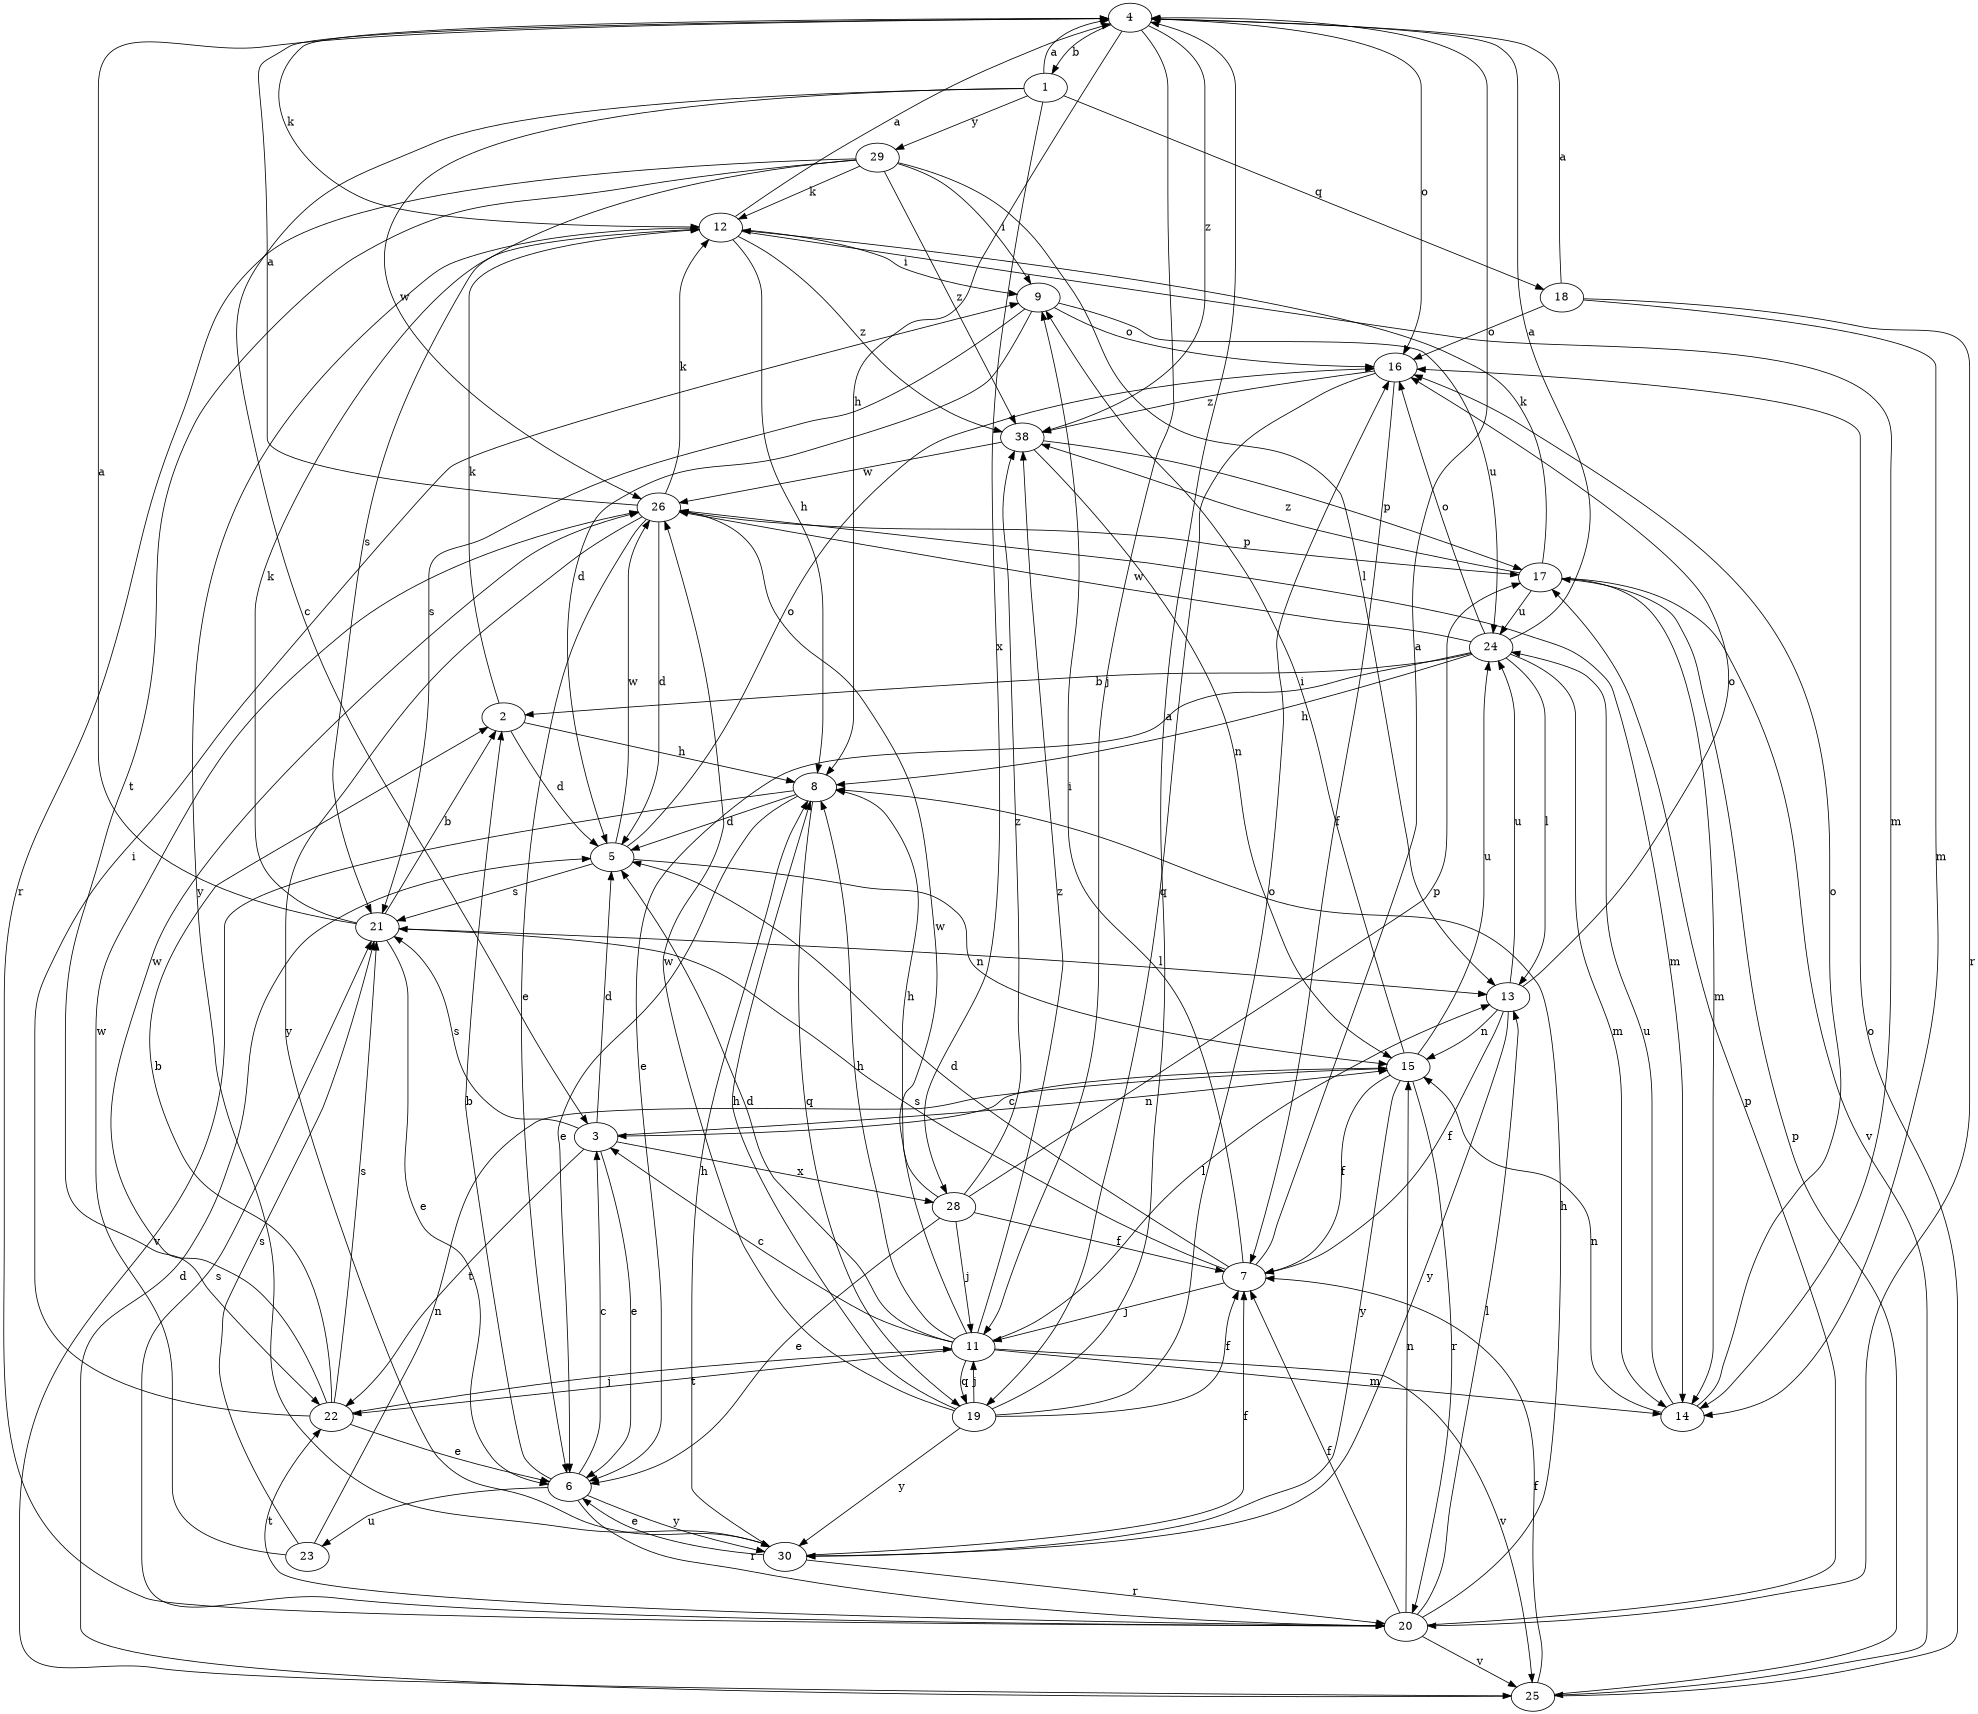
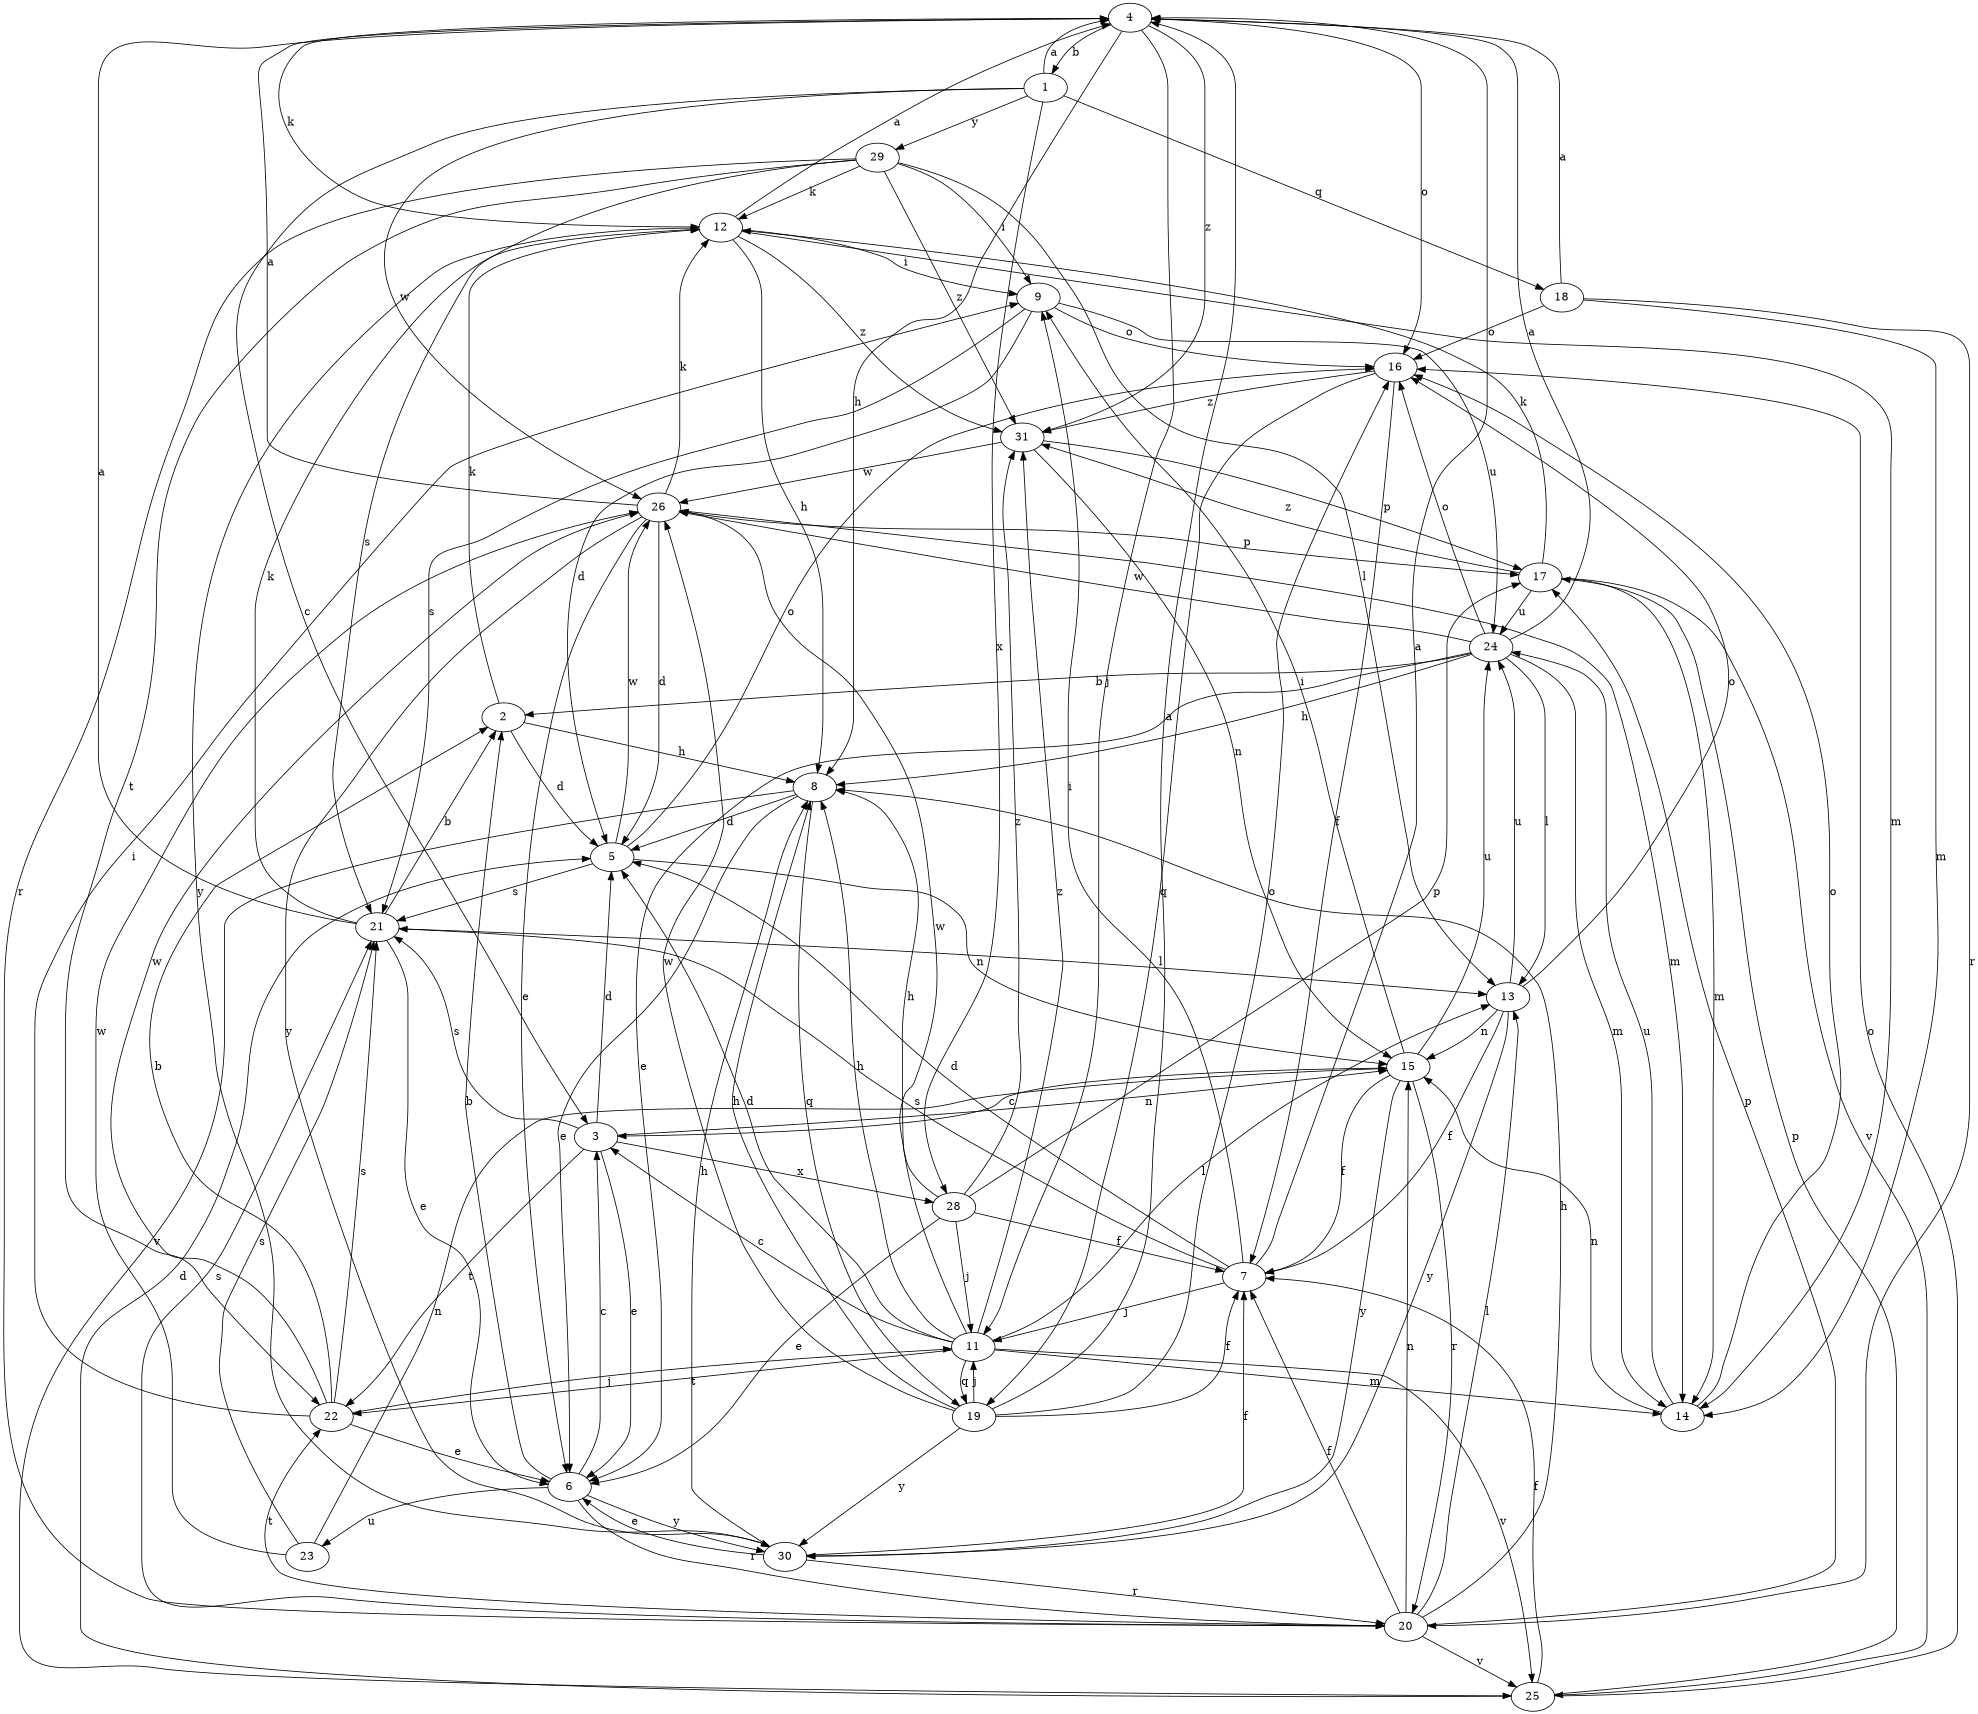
(1022, 437) -> (1022, 437)
